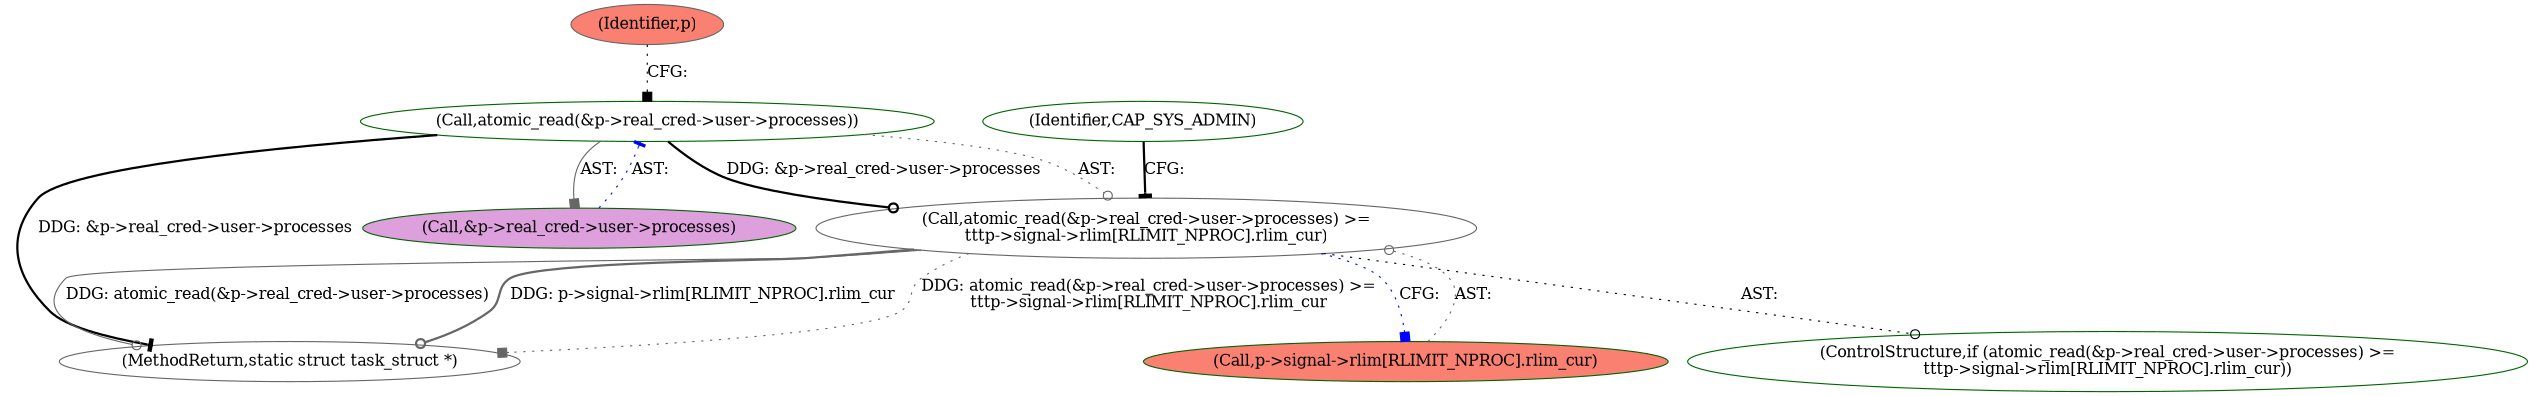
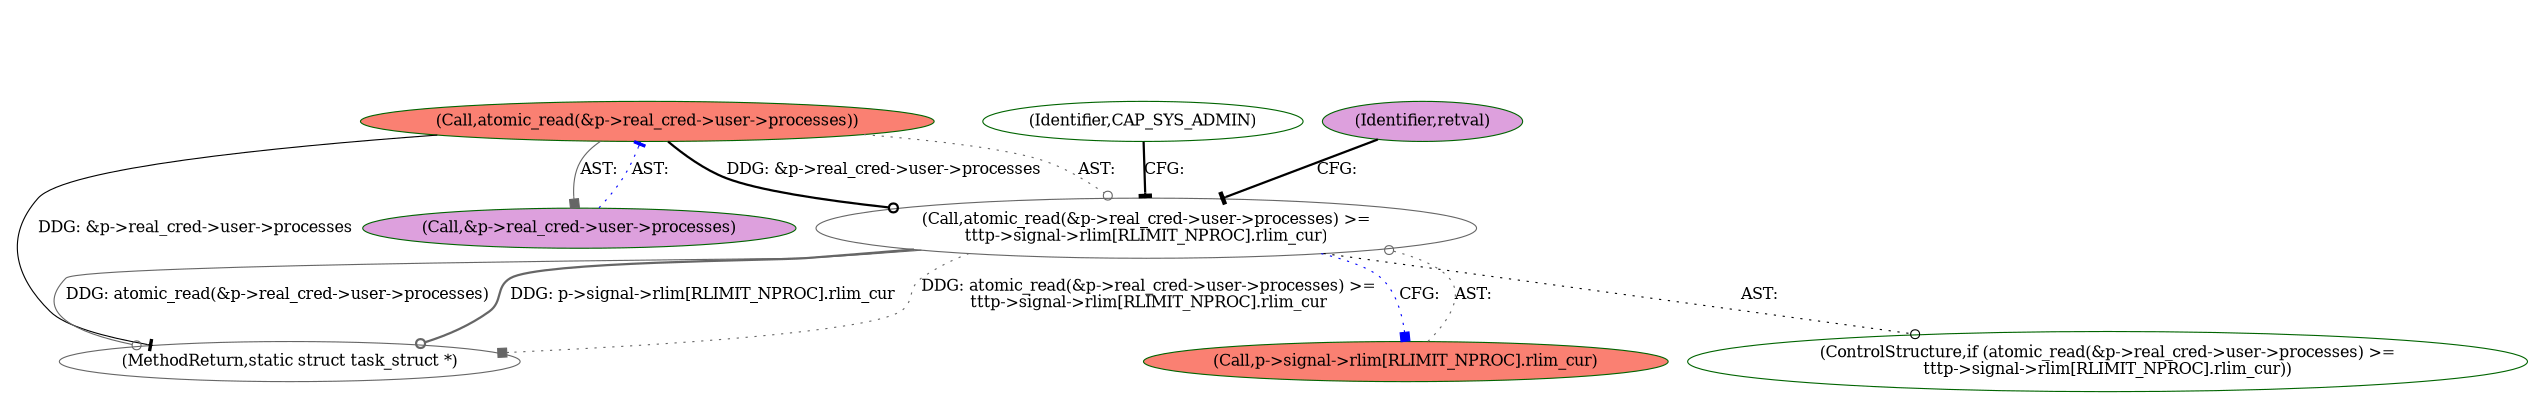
(647, 25) -> none
(647, 121) -> (647, 121)
none -> (1423, 121)
(120, 171) -> (120, 171)
